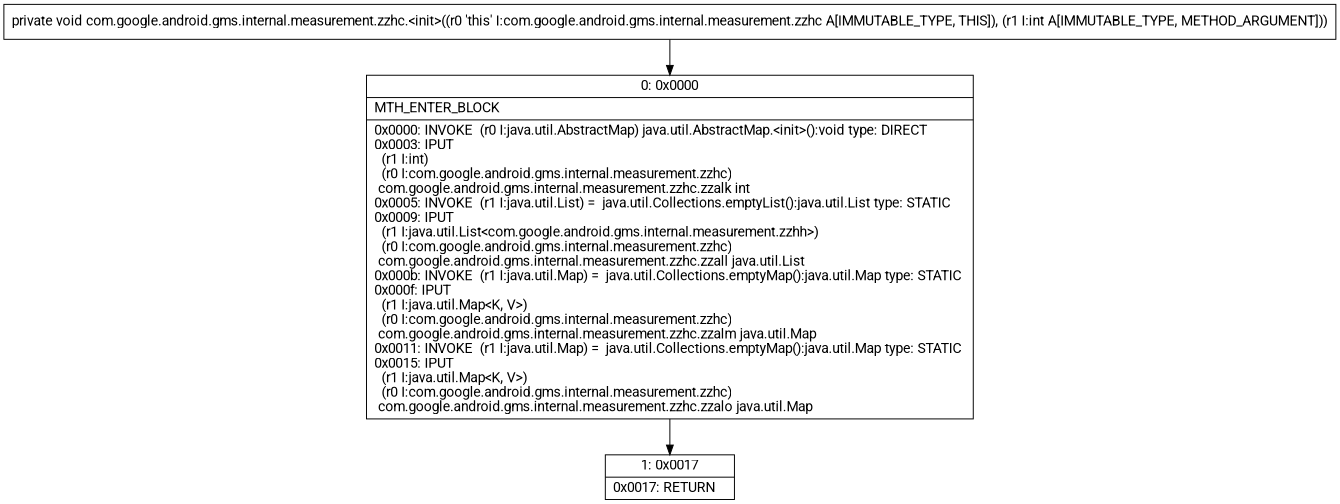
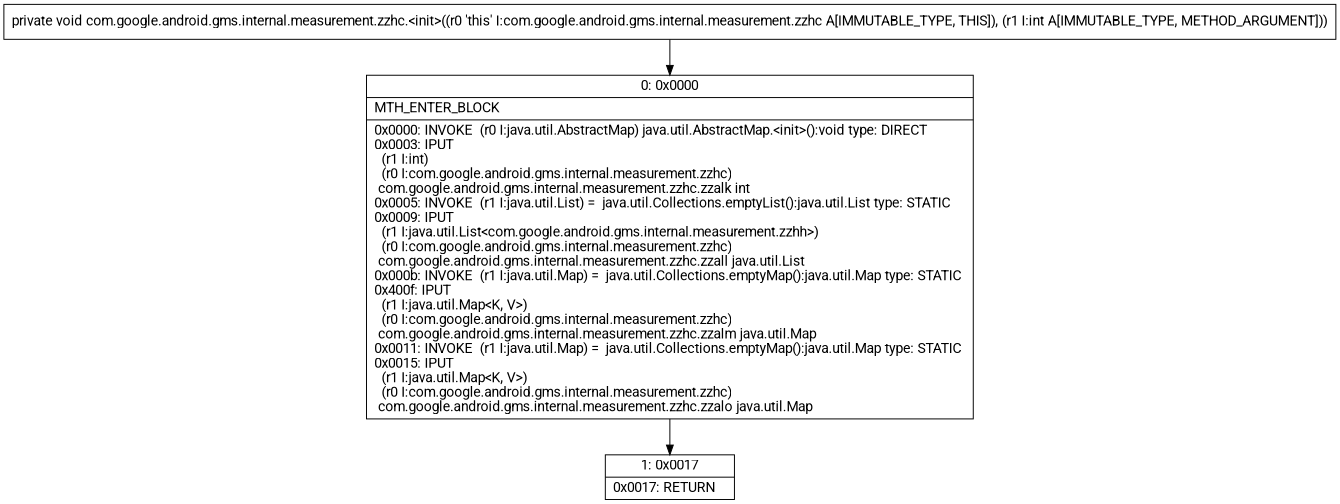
(416, 291) -> (416, 291)
